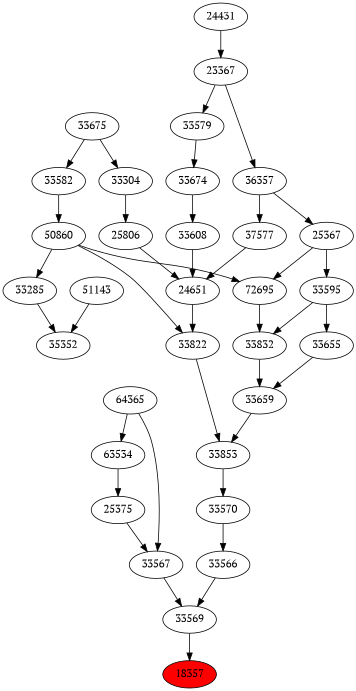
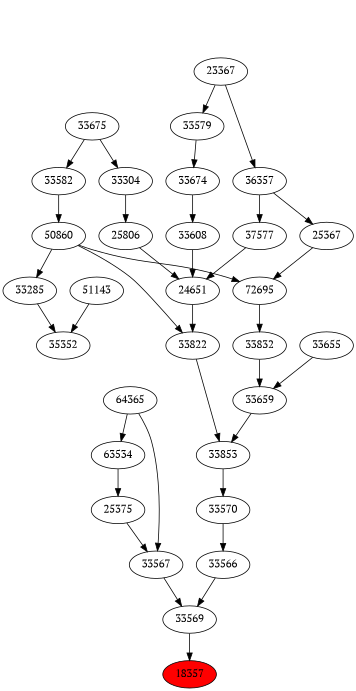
(221, 17) -> none
(327, 291) -> none
